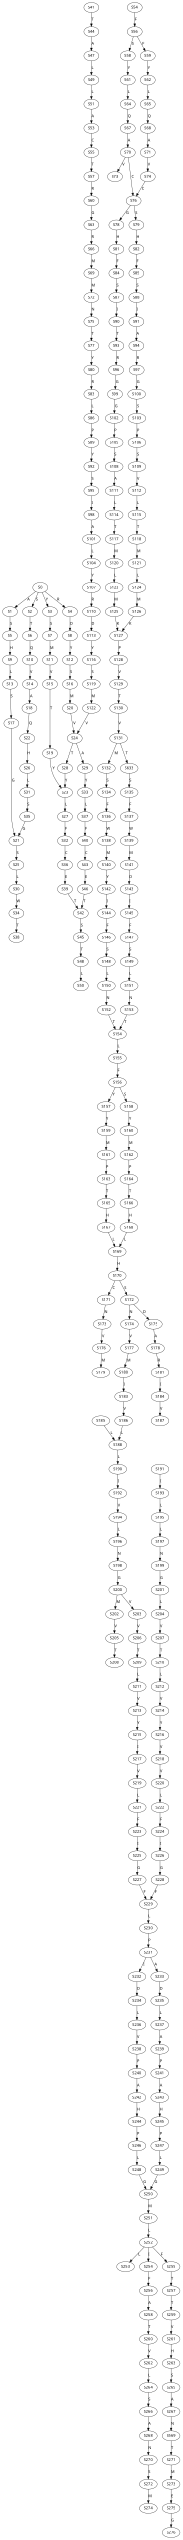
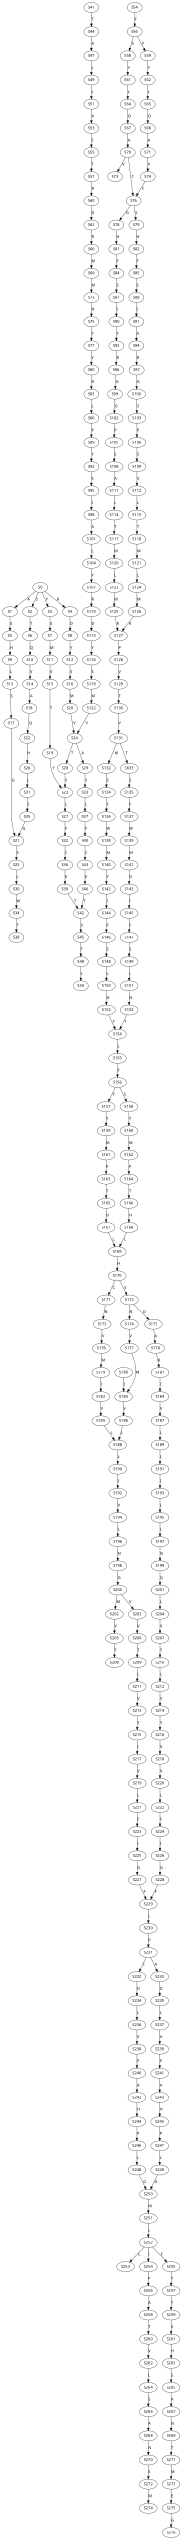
(127, 1359) -> (136, 1372)
none -> (101, 1397)
none -> (160, 1445)
